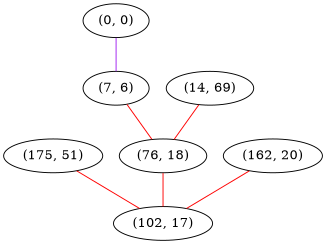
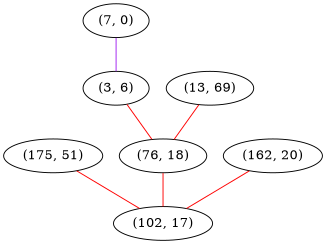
(116, 21) -> (116, 21)
(116, 88) -> (116, 88)
(210, 88) -> (210, 88)
